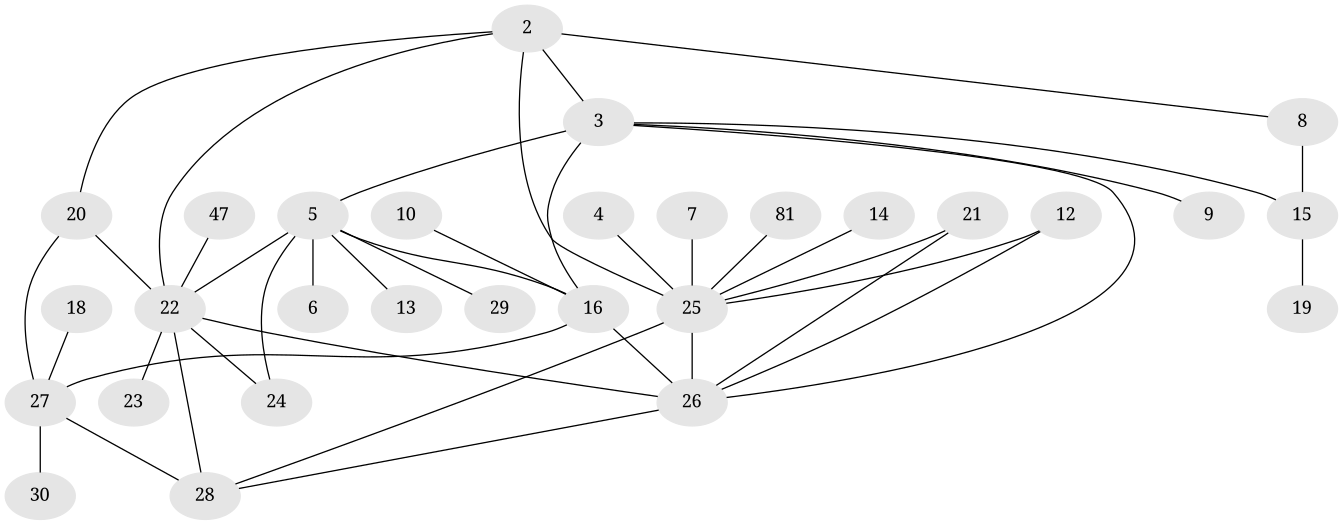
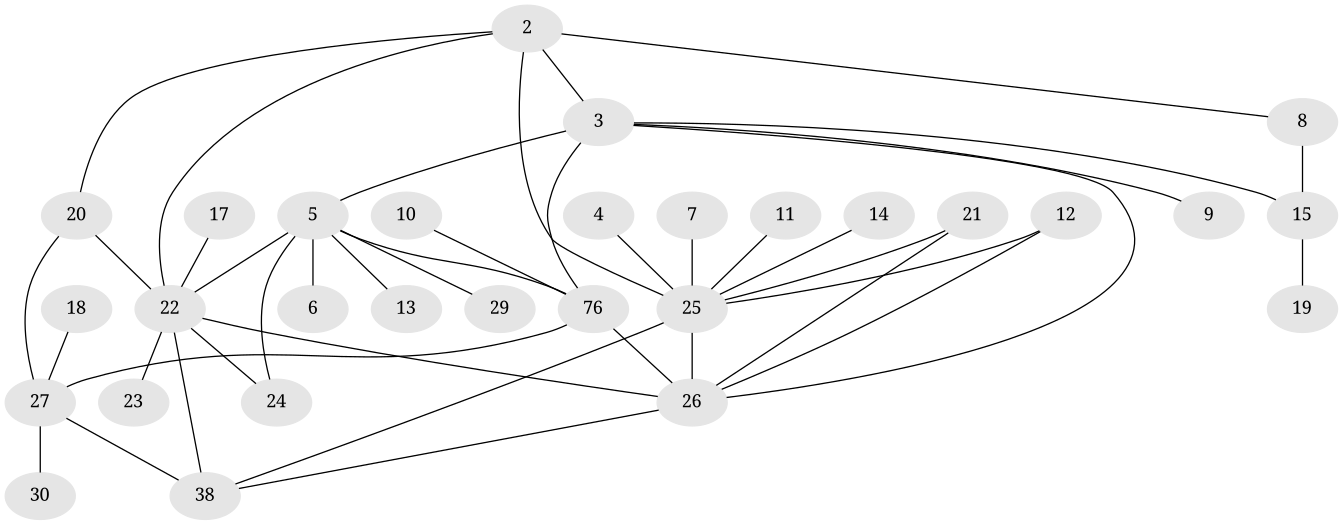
(219, 216) -> (219, 216)
(786, 216) -> (786, 216)
(593, 309) -> (593, 309)
(205, 496) -> (205, 496)
